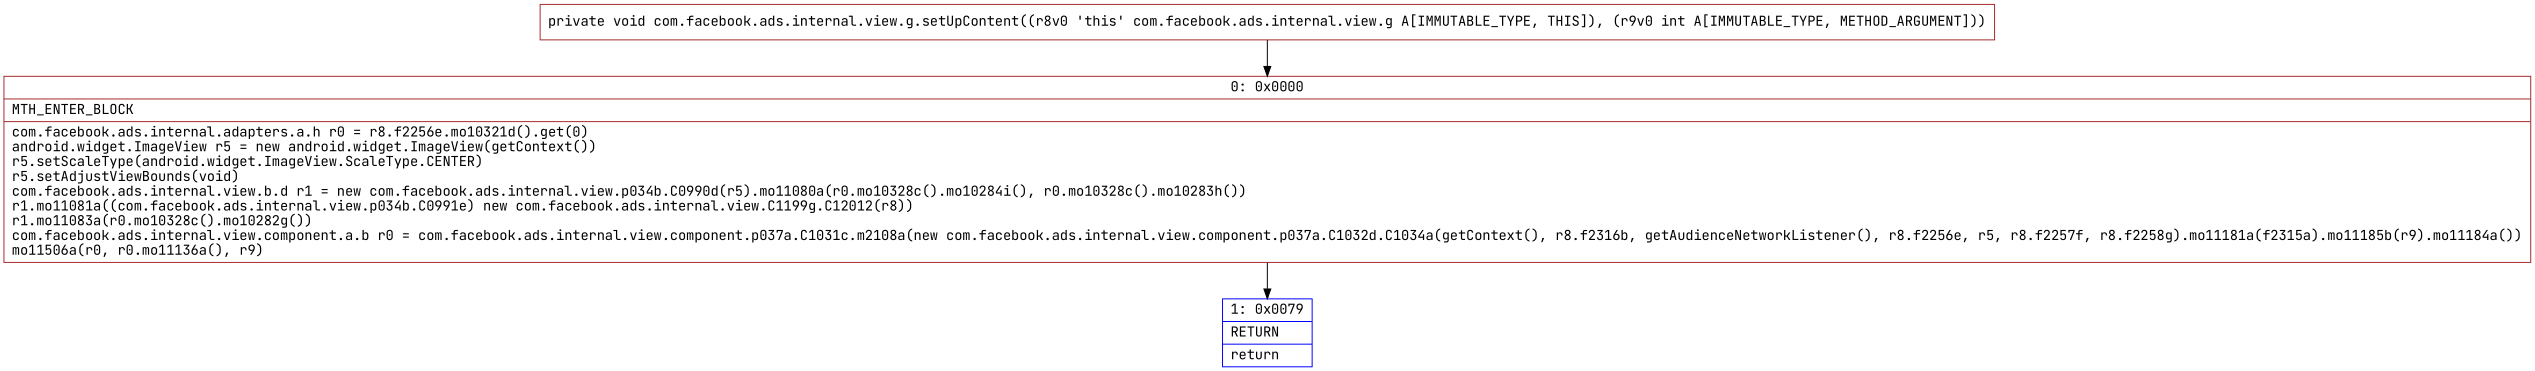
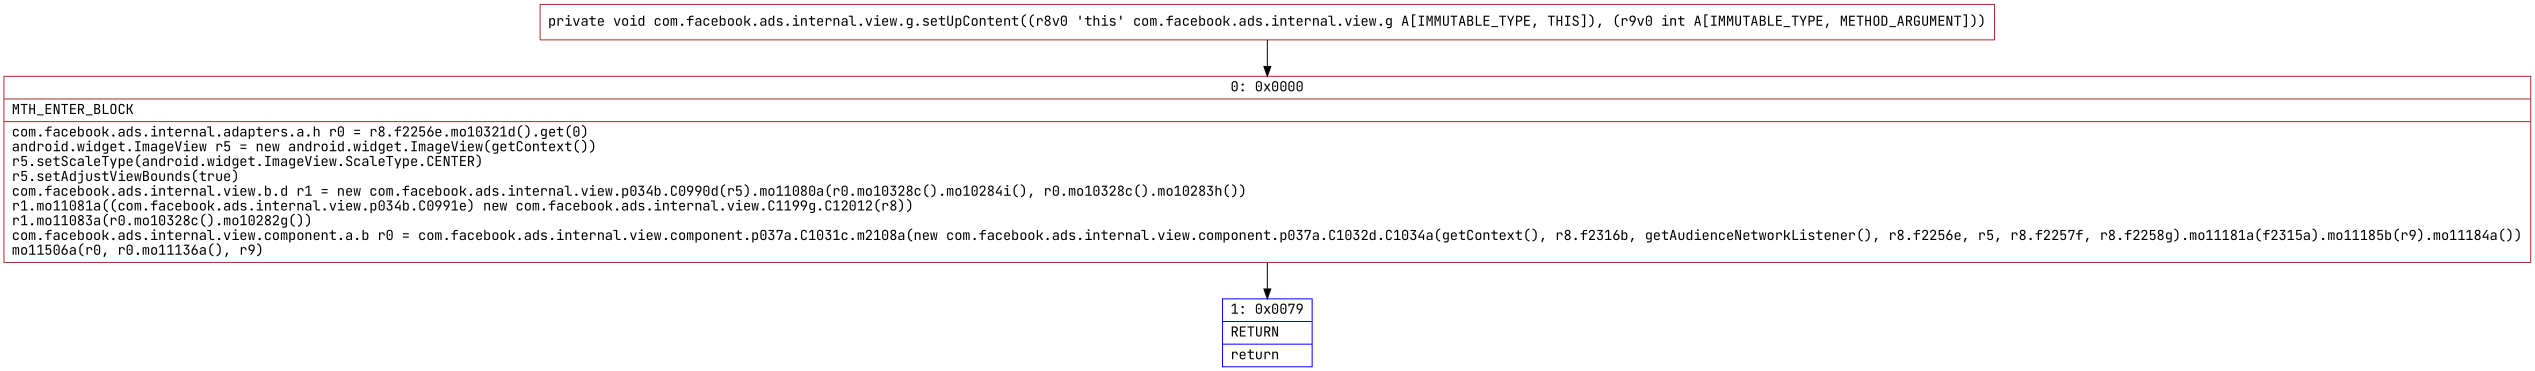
(126, 177) -> (126, 177)
